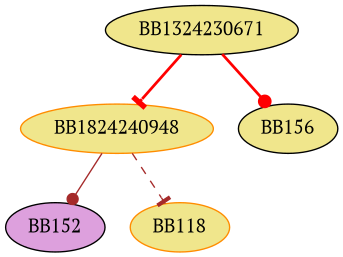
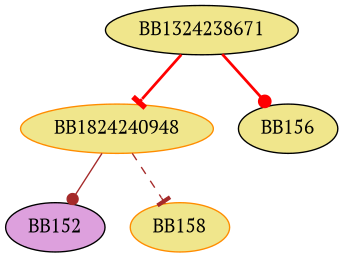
(202, 30) -> (202, 30)
(180, 227) -> (180, 227)
